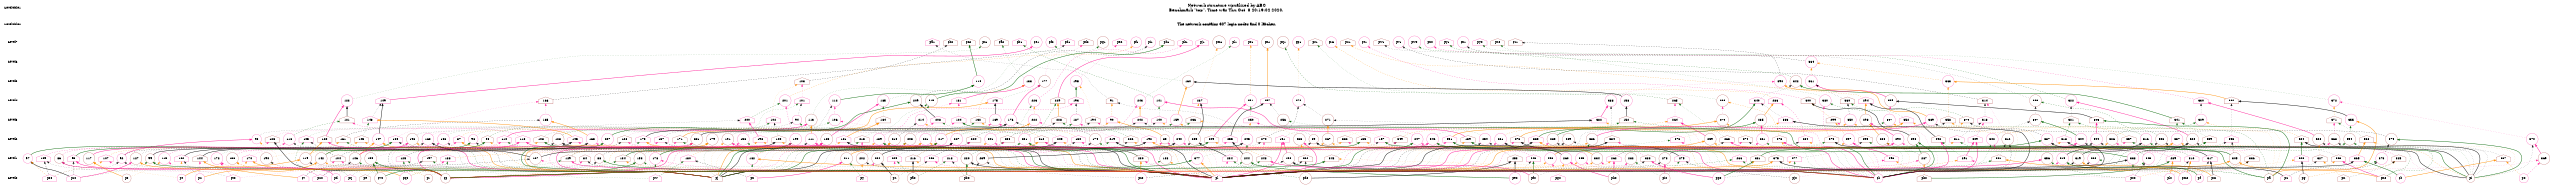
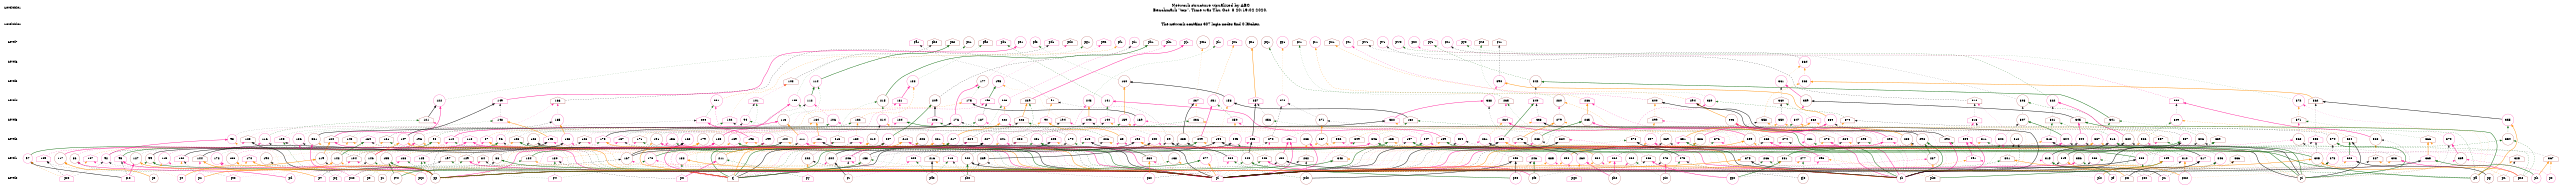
(1331, 42) -> (1315, 42)
(868, 124) -> (802, 122)
none -> (1218, 139)
(1898, 139) -> (1890, 139)
(2319, 147) -> (2218, 147)
none -> (867, 150)
